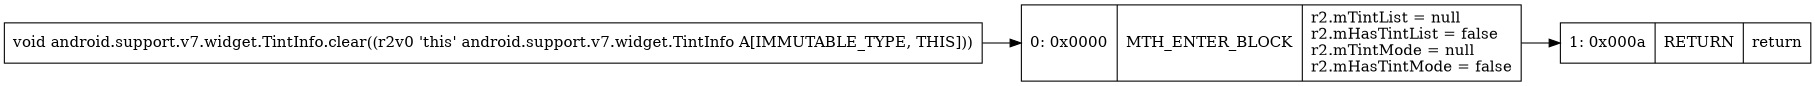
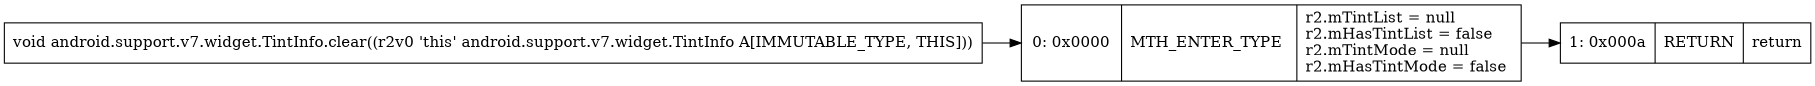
(1210, 42) -> (1206, 42)
